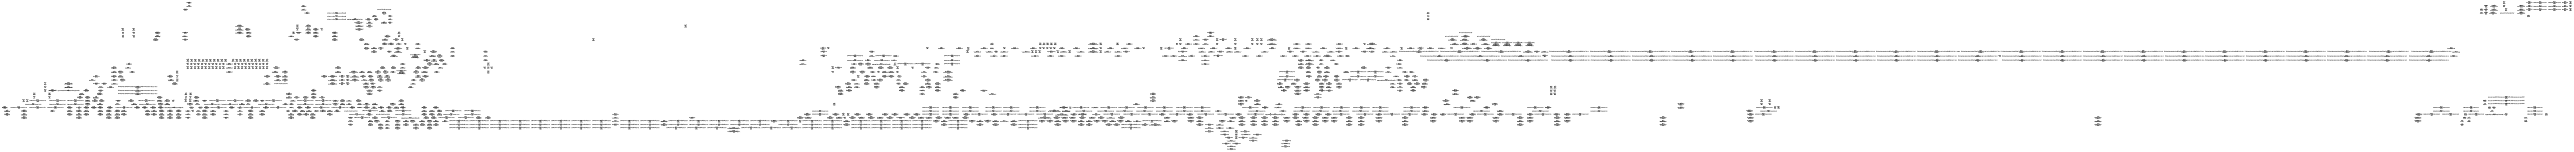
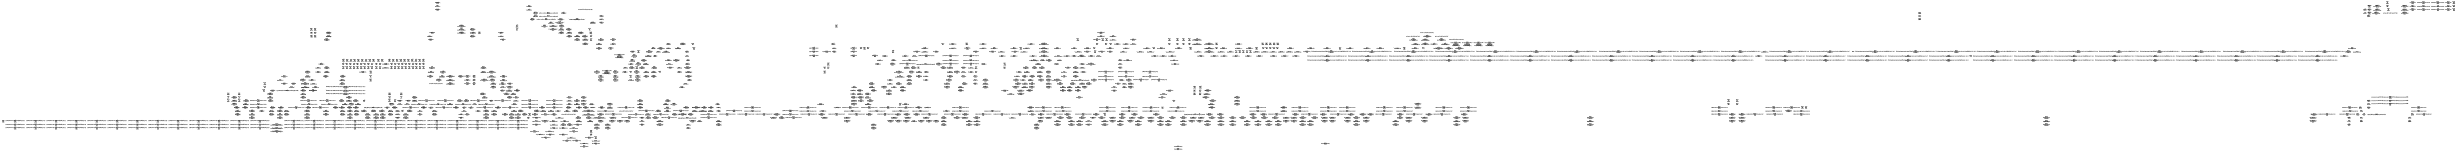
none -> (536, 125)
